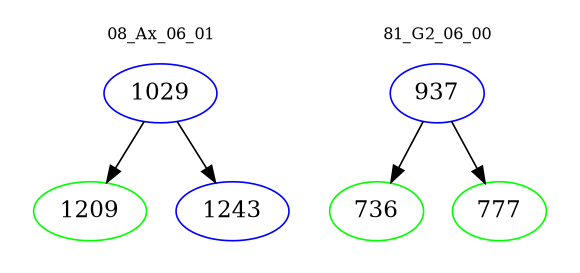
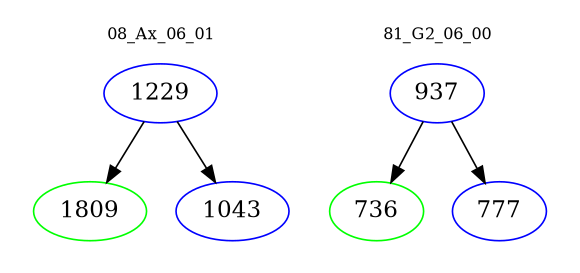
(160, 93) -> (160, 93)
(90, 211) -> (90, 211)
(233, 211) -> (233, 211)
(499, 211) -> (499, 211)
